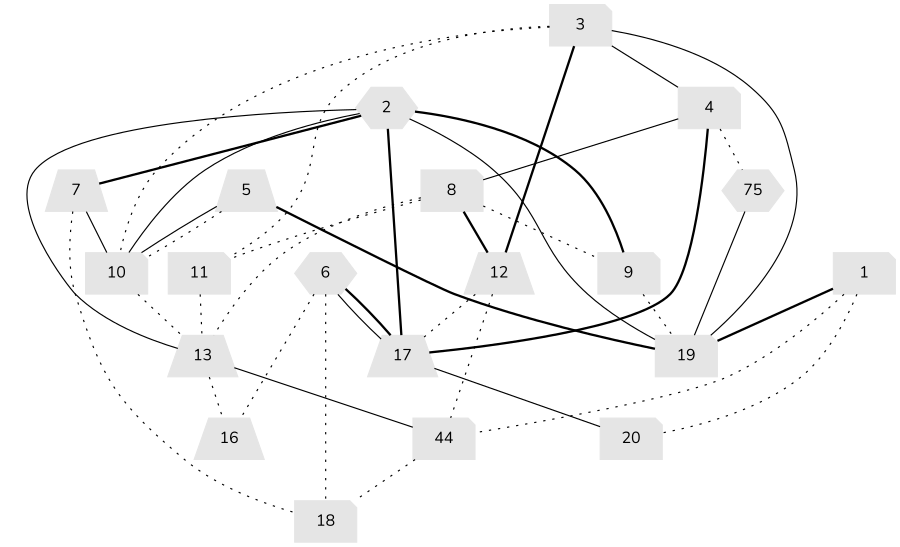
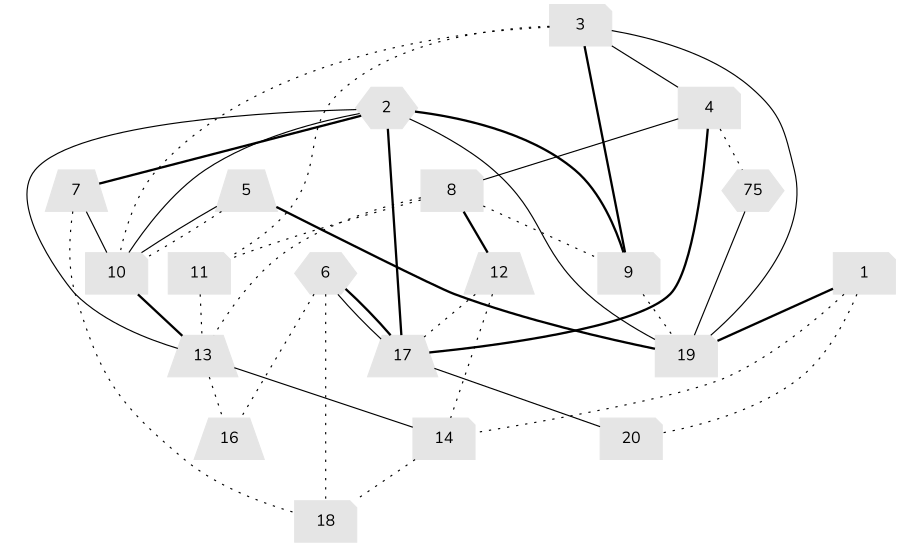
(538, 154) -> (605, 149)
(160, 315) -> (160, 315)
(444, 439) -> (444, 439)
